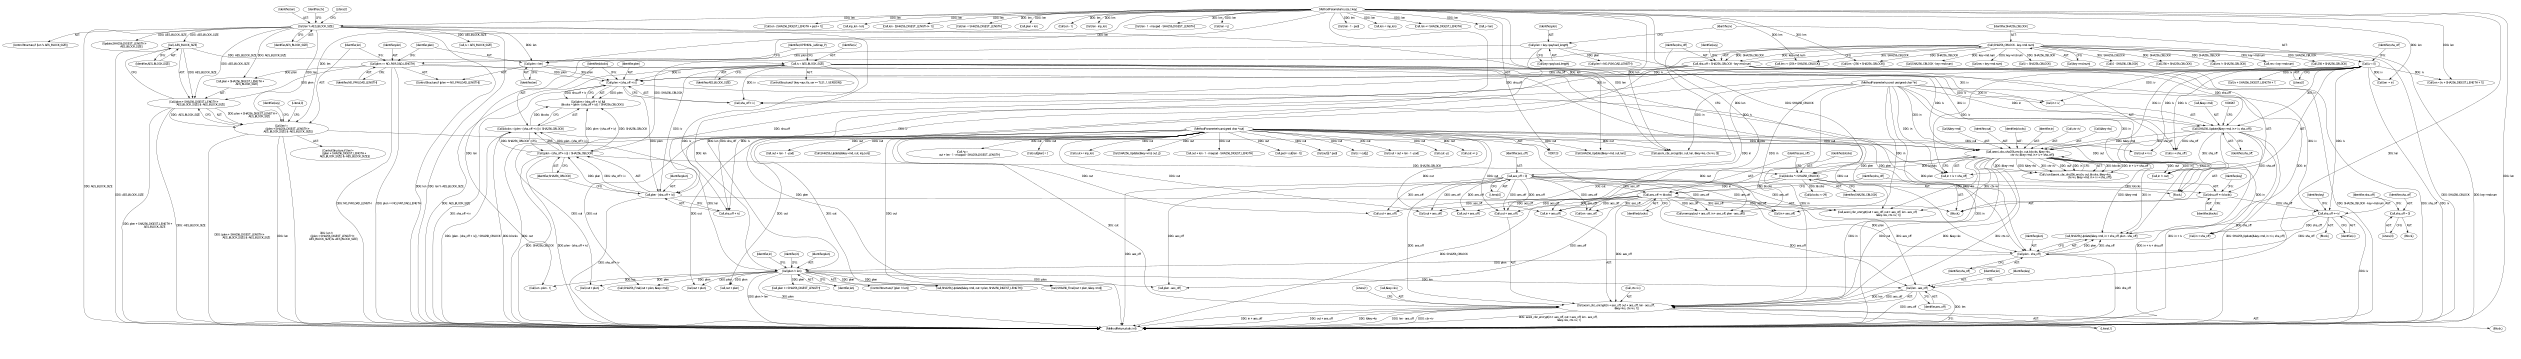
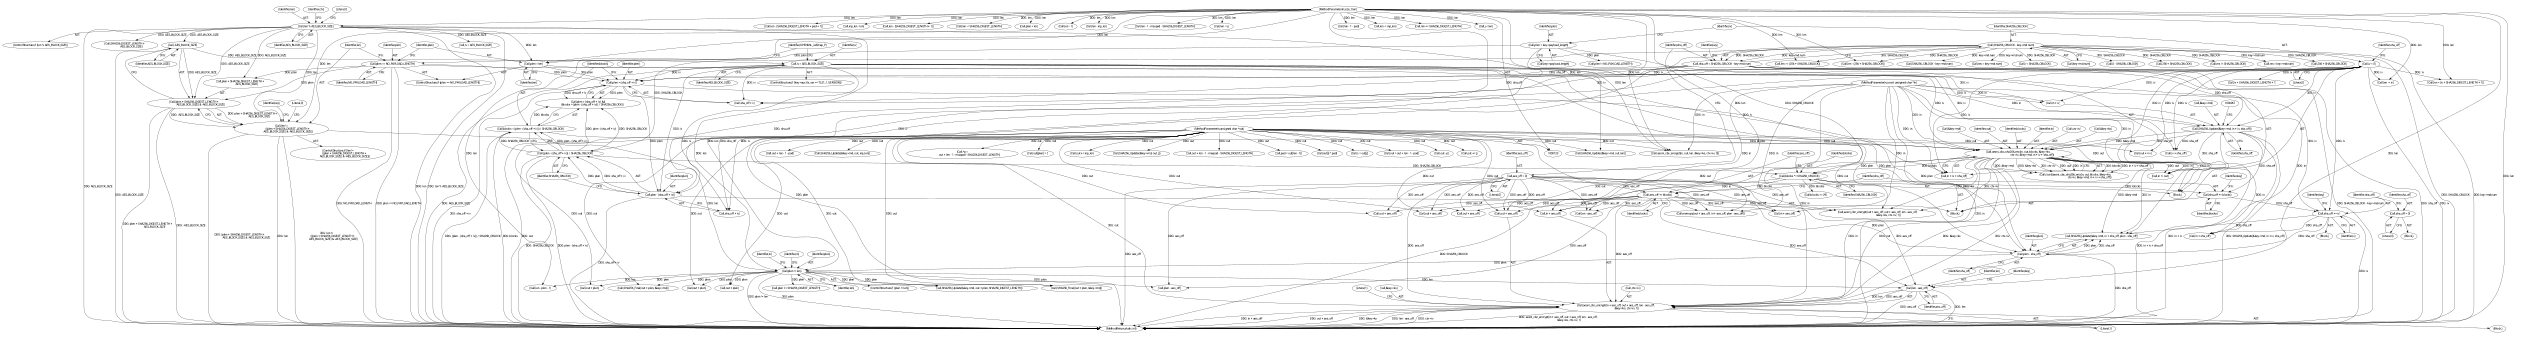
(1338, 9) -> (1338, 9)
(124, 45) -> (124, 45)
